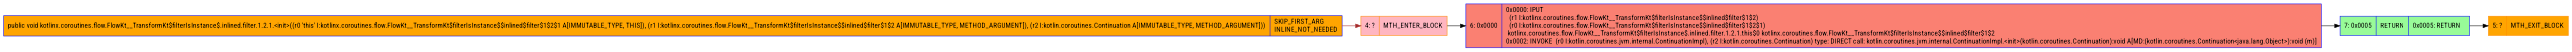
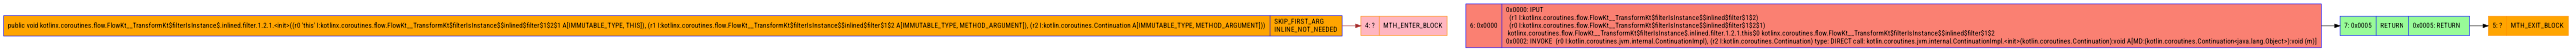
(1454, 26) -> none
